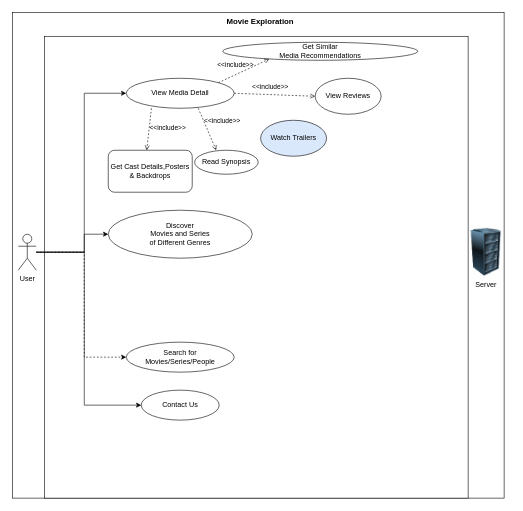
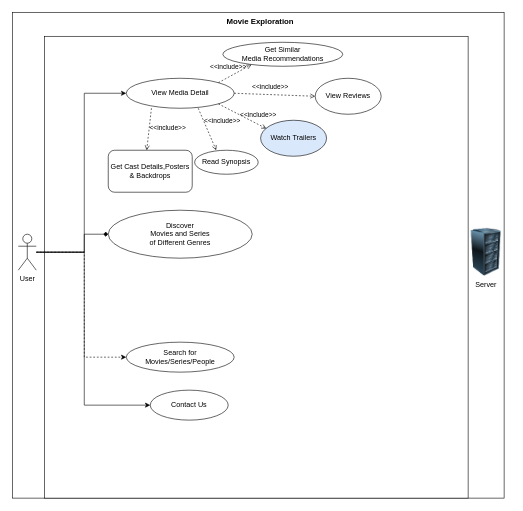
(320, 51) -> (283, 54)
none -> (242, 116)
(102, 234) -> (102, 234)
(180, 405) -> (189, 405)
